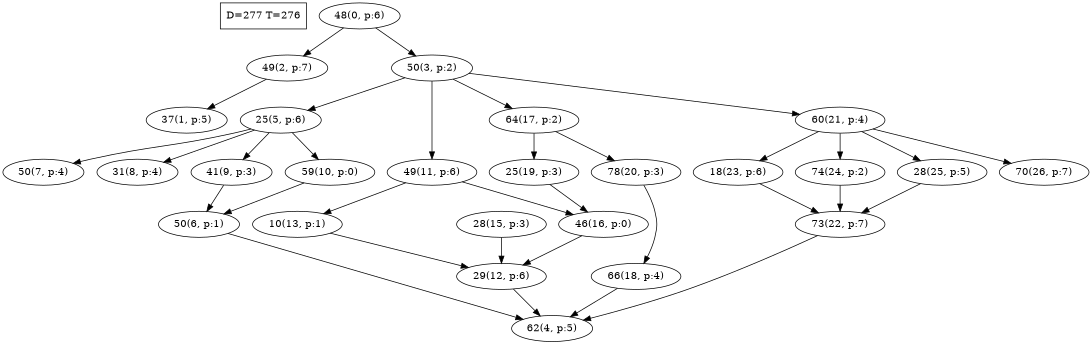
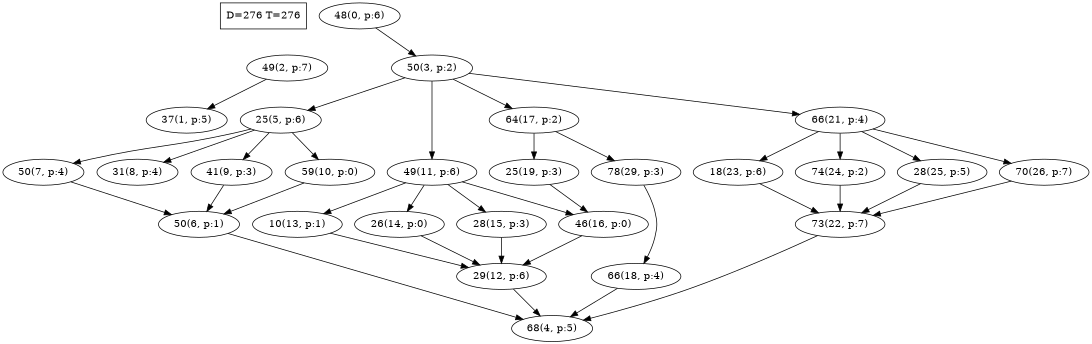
(263, 16) -> (263, 16)
(327, 40) -> none
(840, 120) -> (840, 120)
(636, 172) -> (636, 172)
none -> (464, 196)
none -> (118, 197)
none -> (946, 197)
none -> (399, 224)
(552, 329) -> (552, 329)
